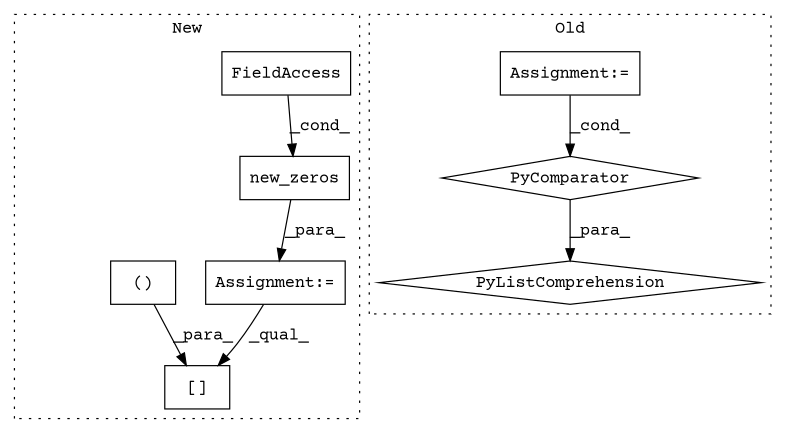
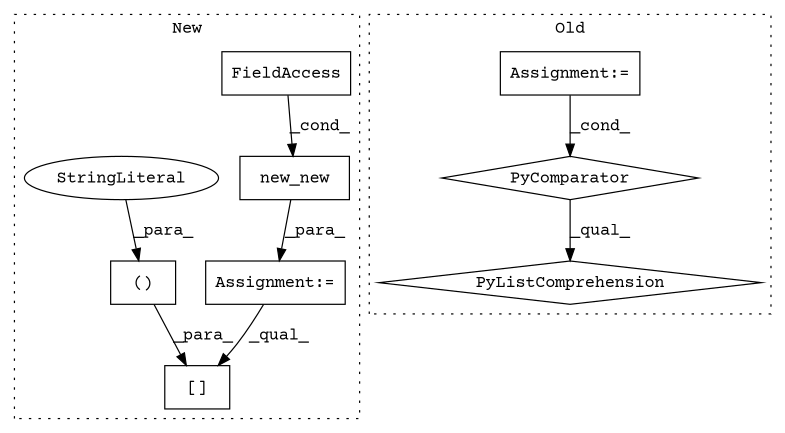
none -> (121, 178)
(295, 178) -> (295, 178)
(600, 230) -> (600, 230)
